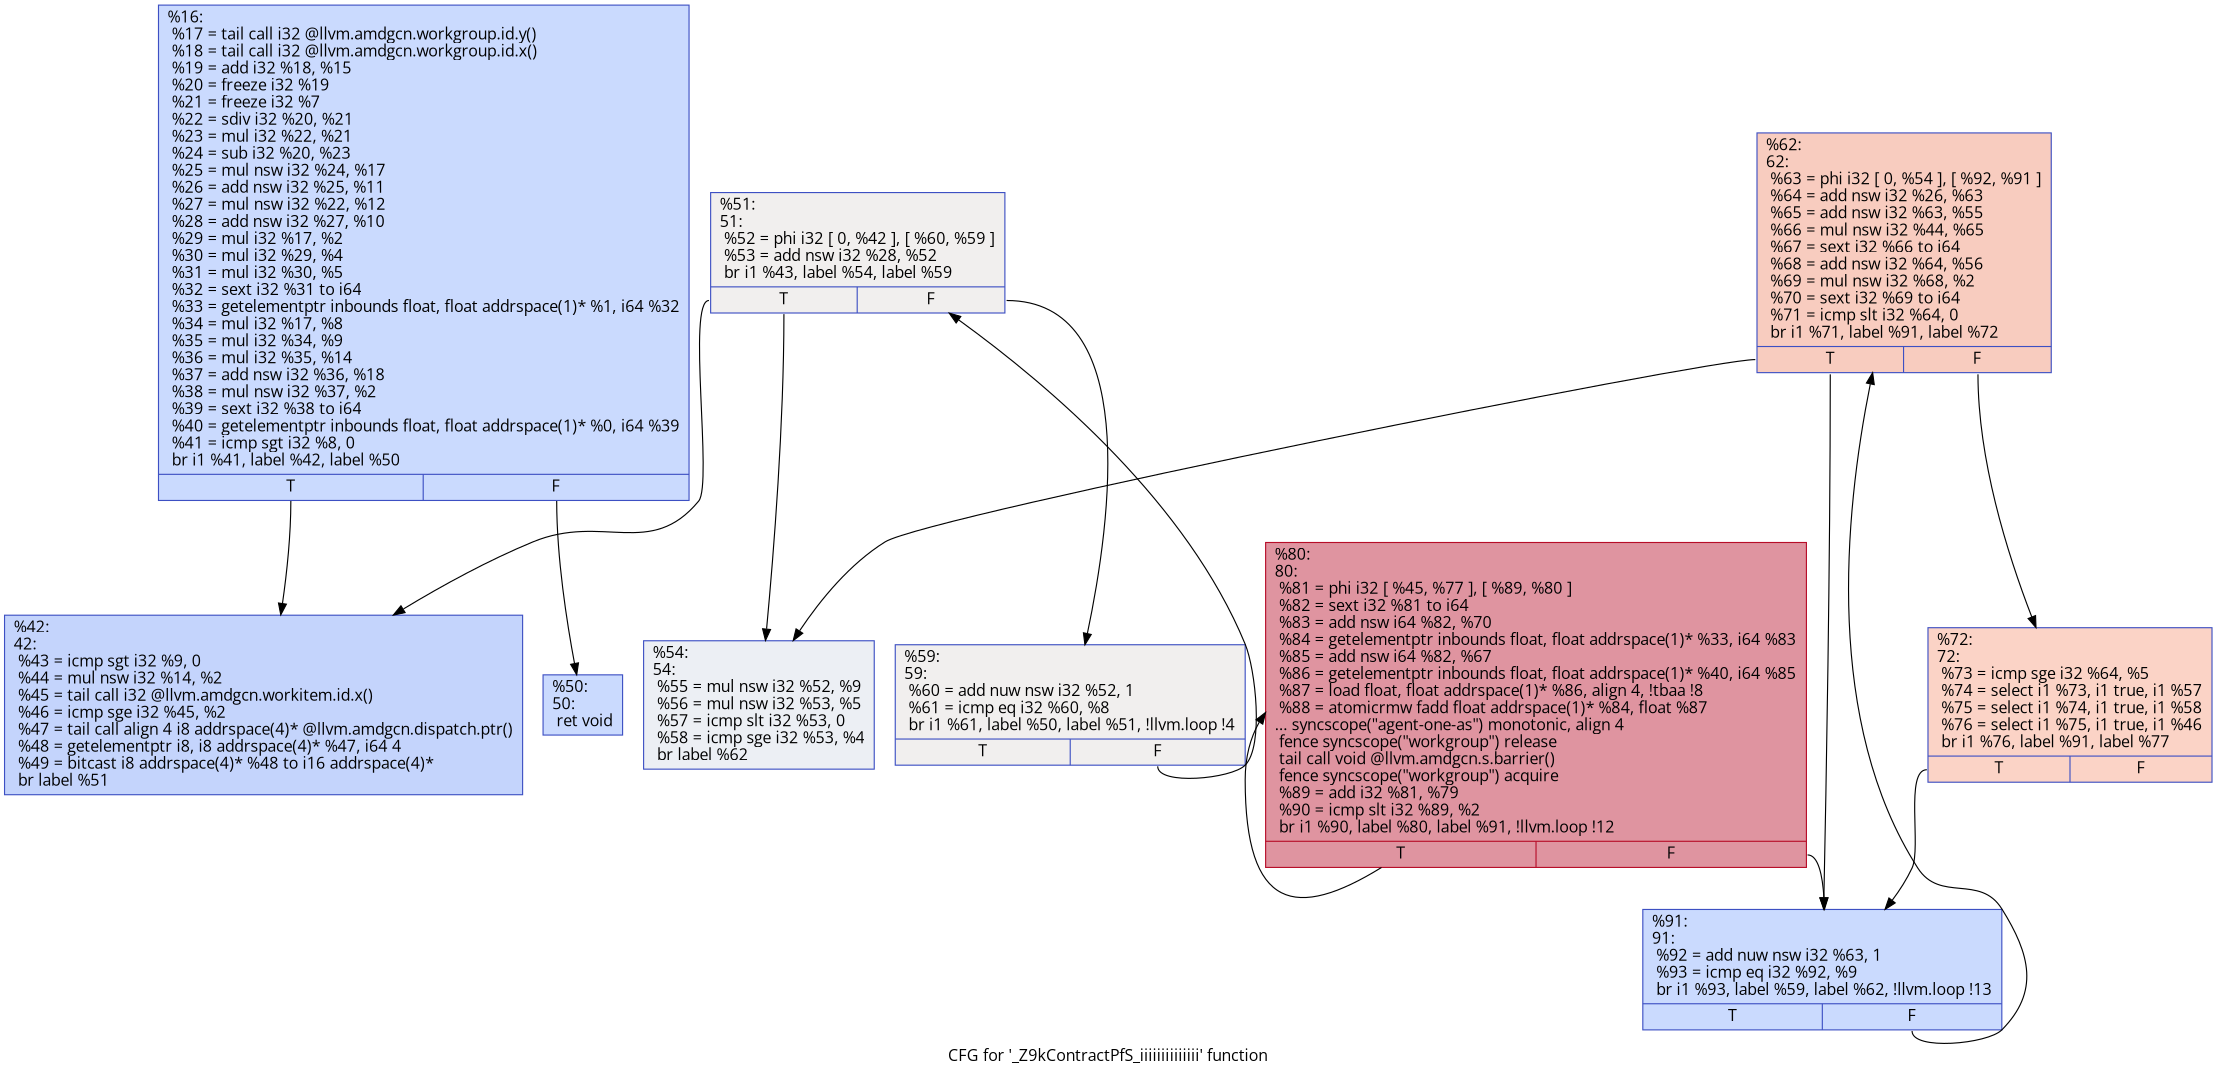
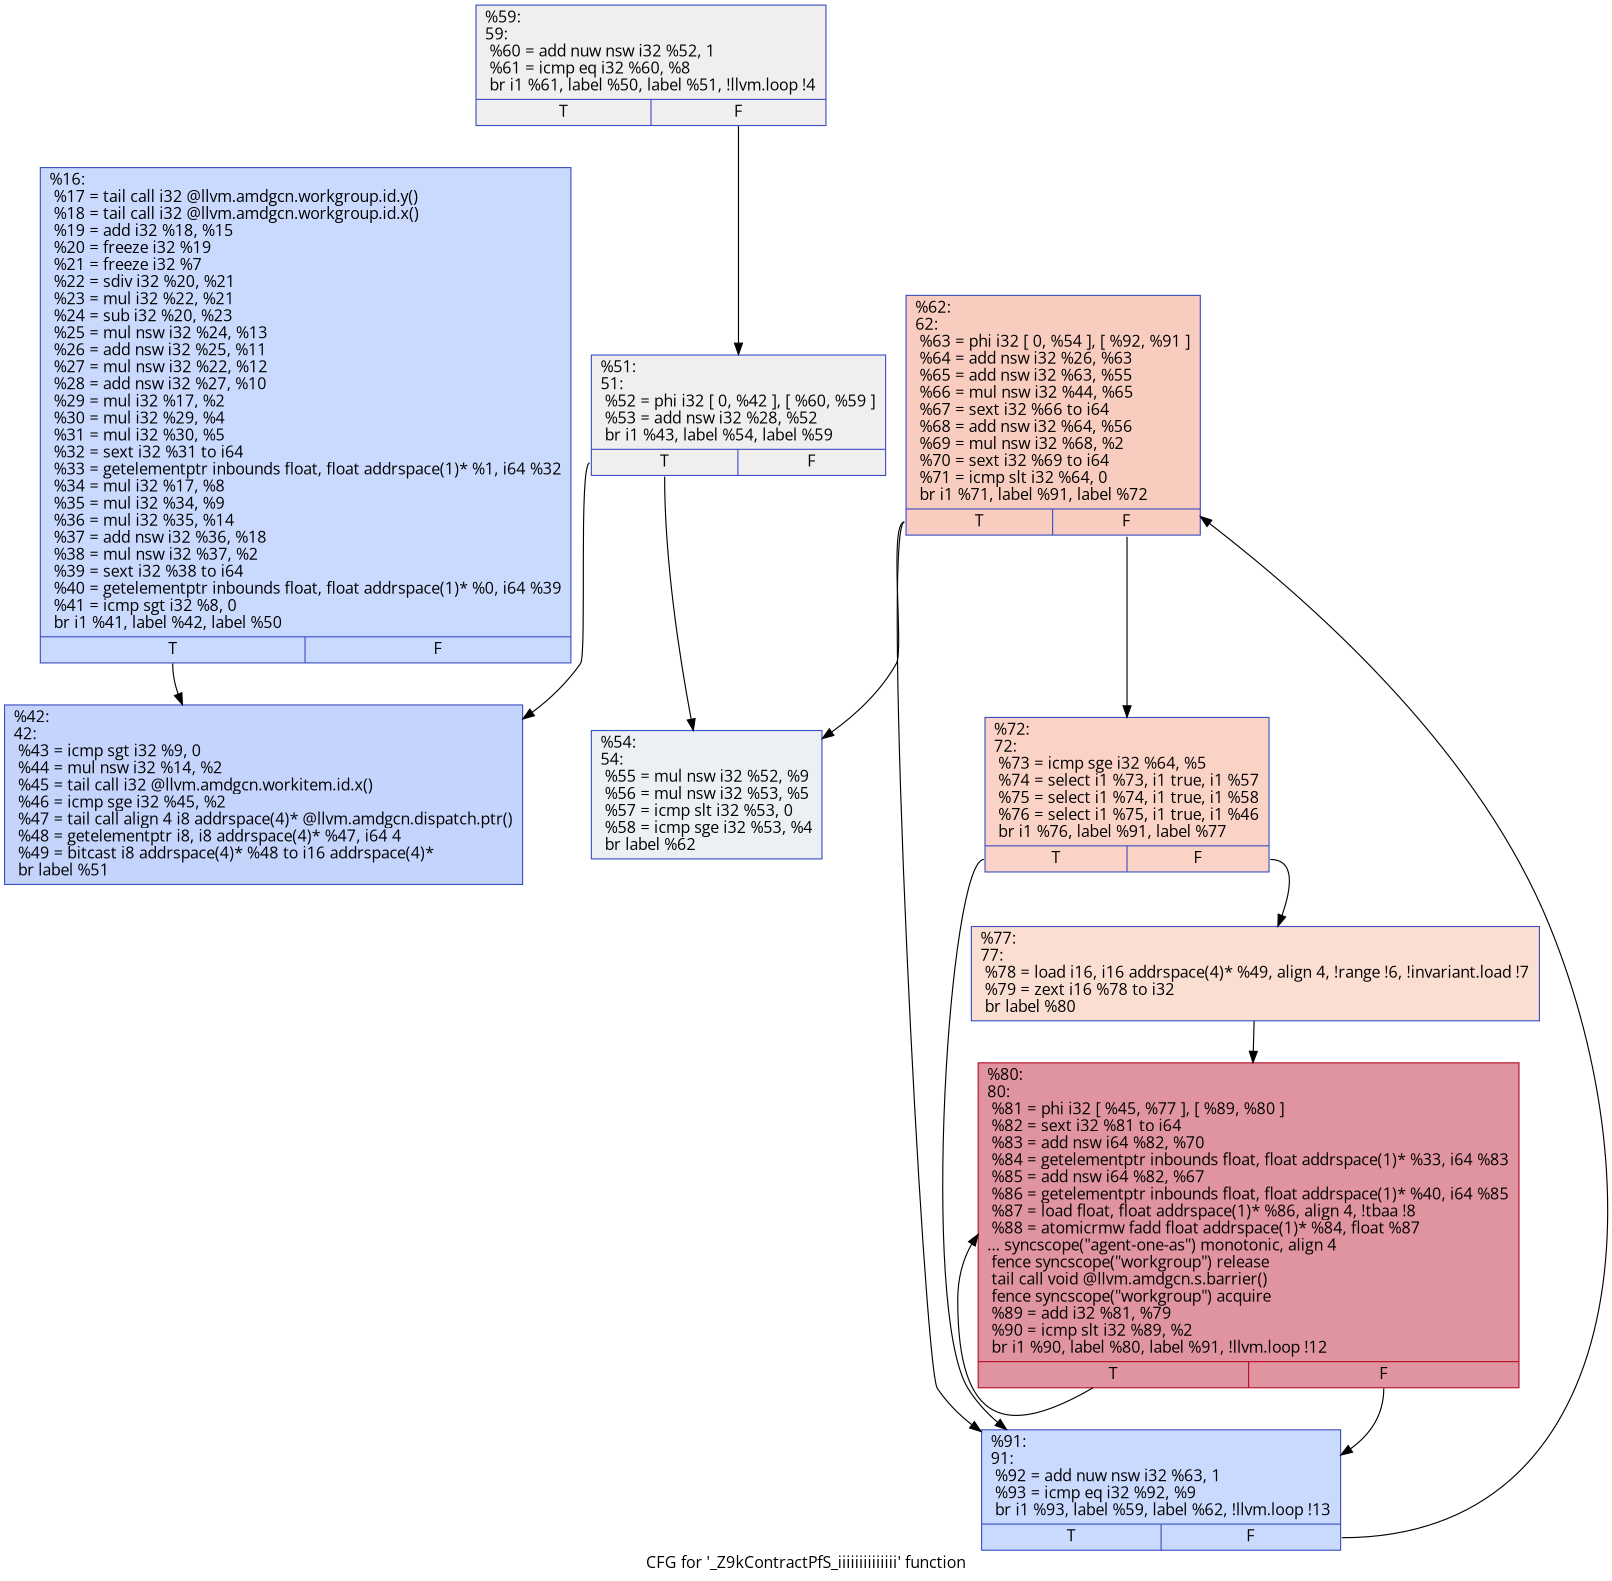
(277, 171) -> (159, 333)
(1106, 432) -> none
(583, 705) -> none
none -> (1255, 974)
